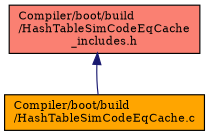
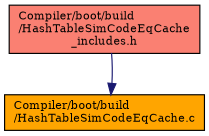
(97, 80) -> (112, 68)
